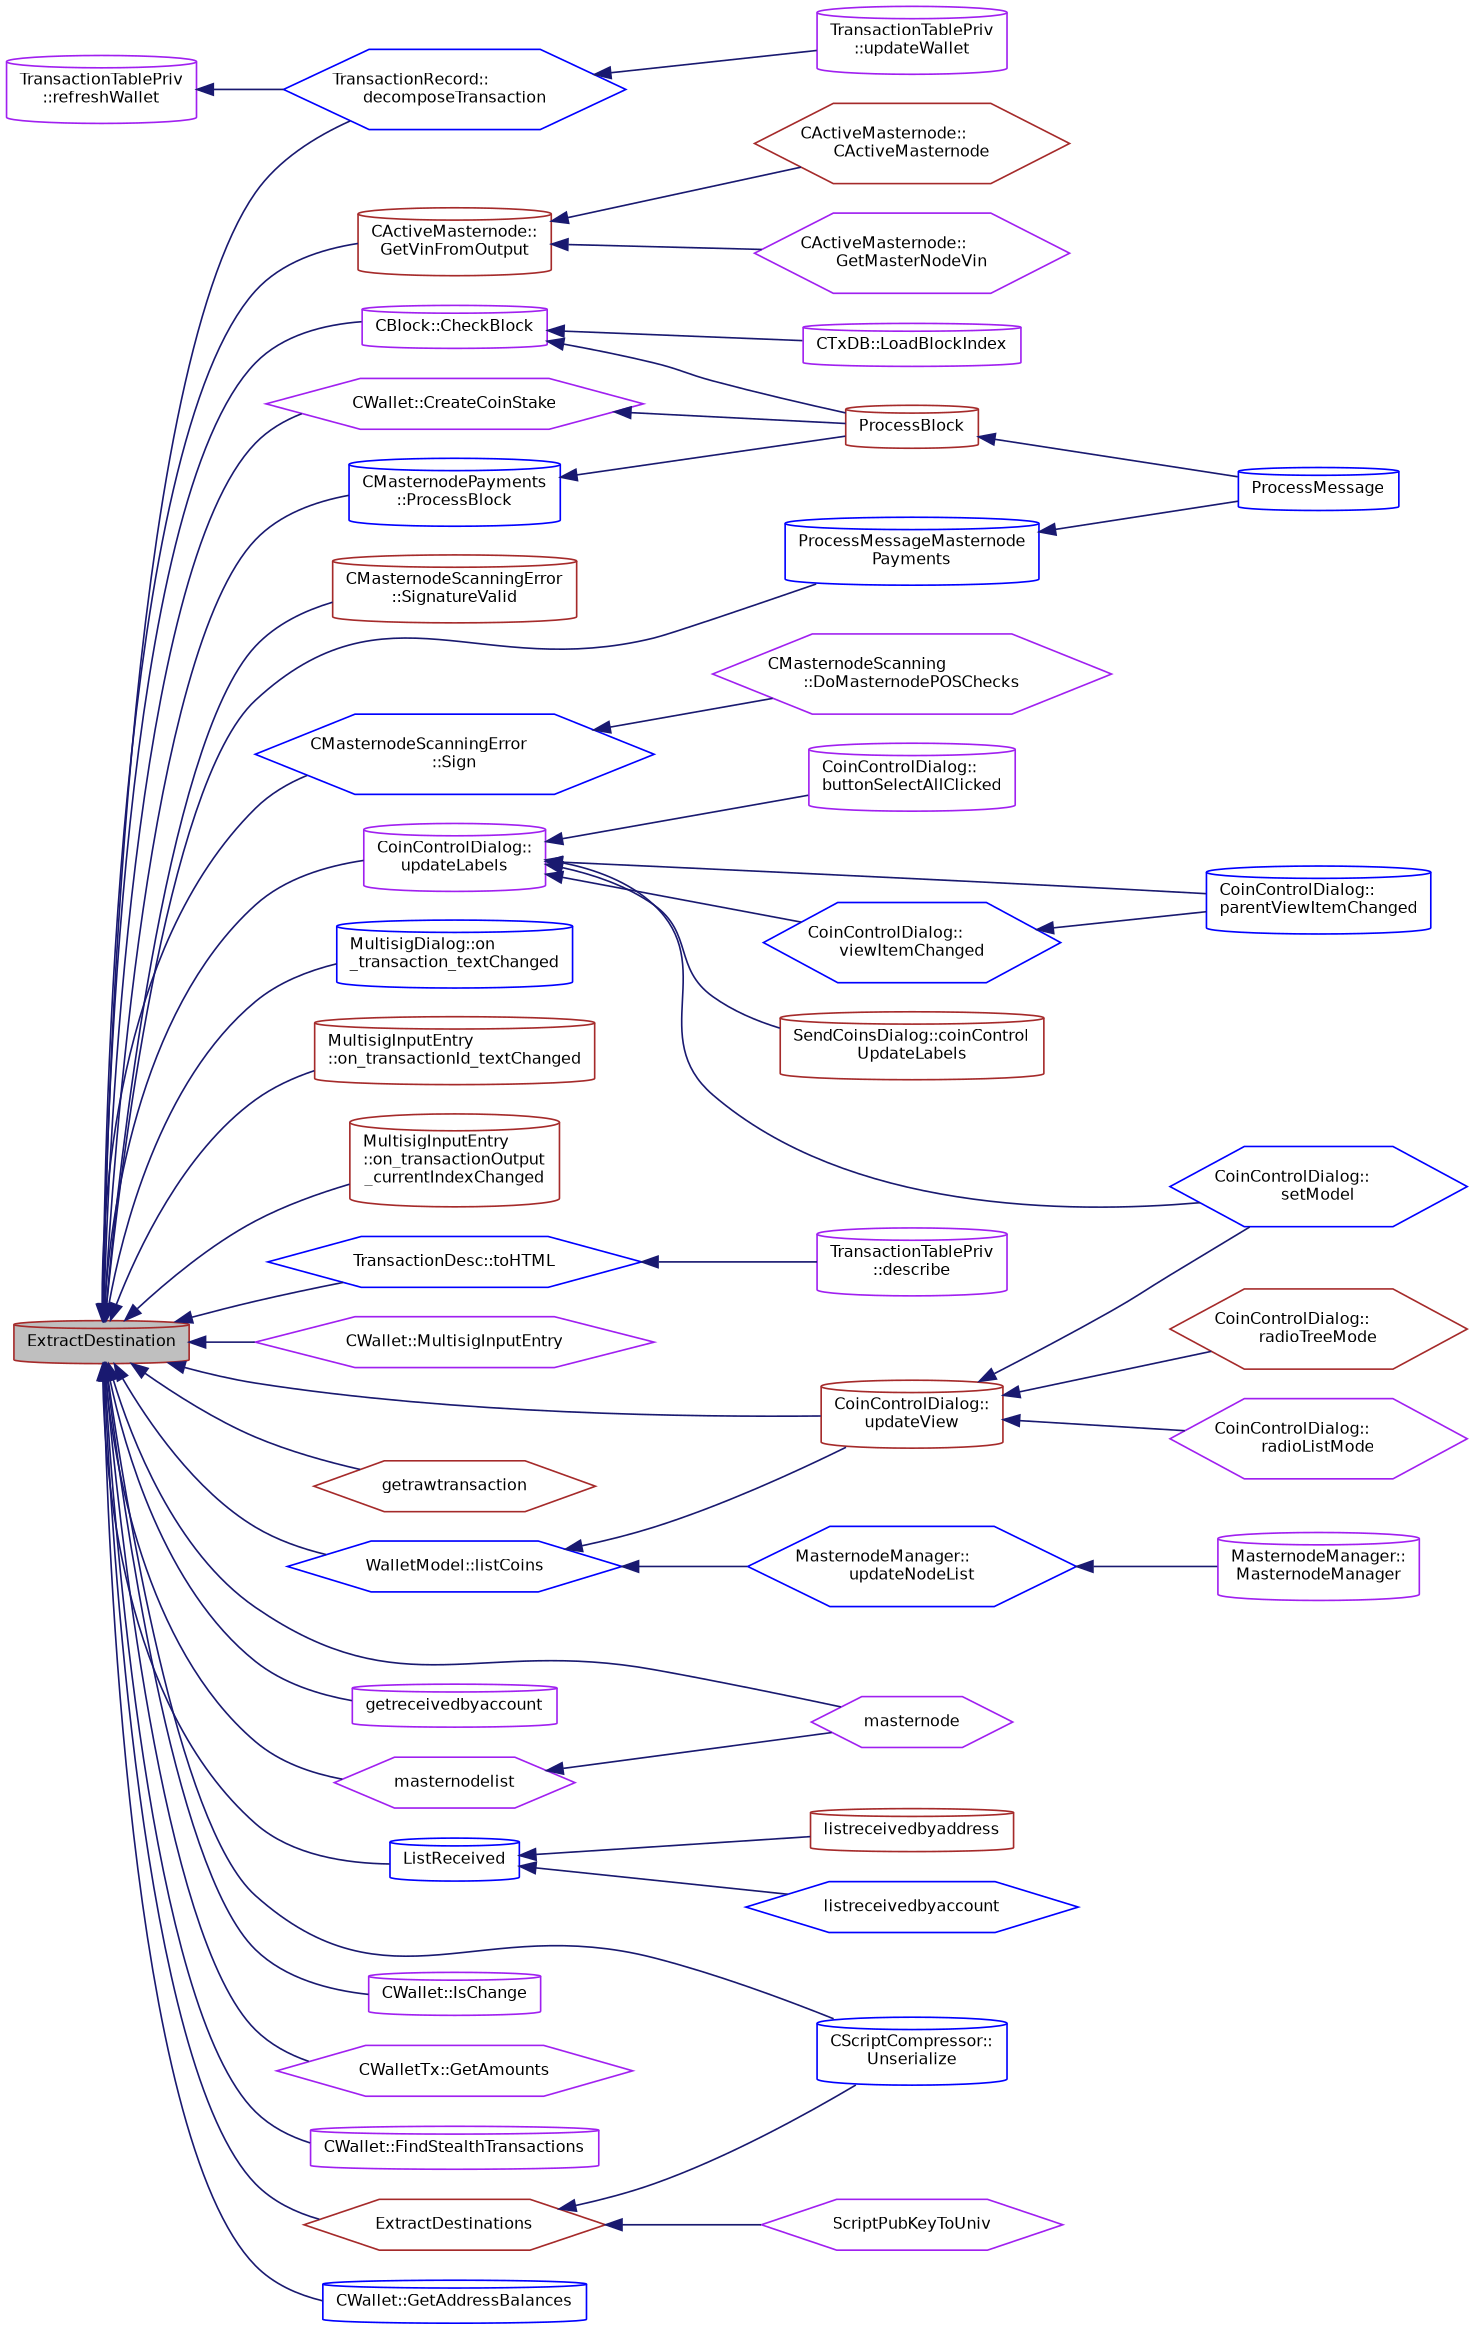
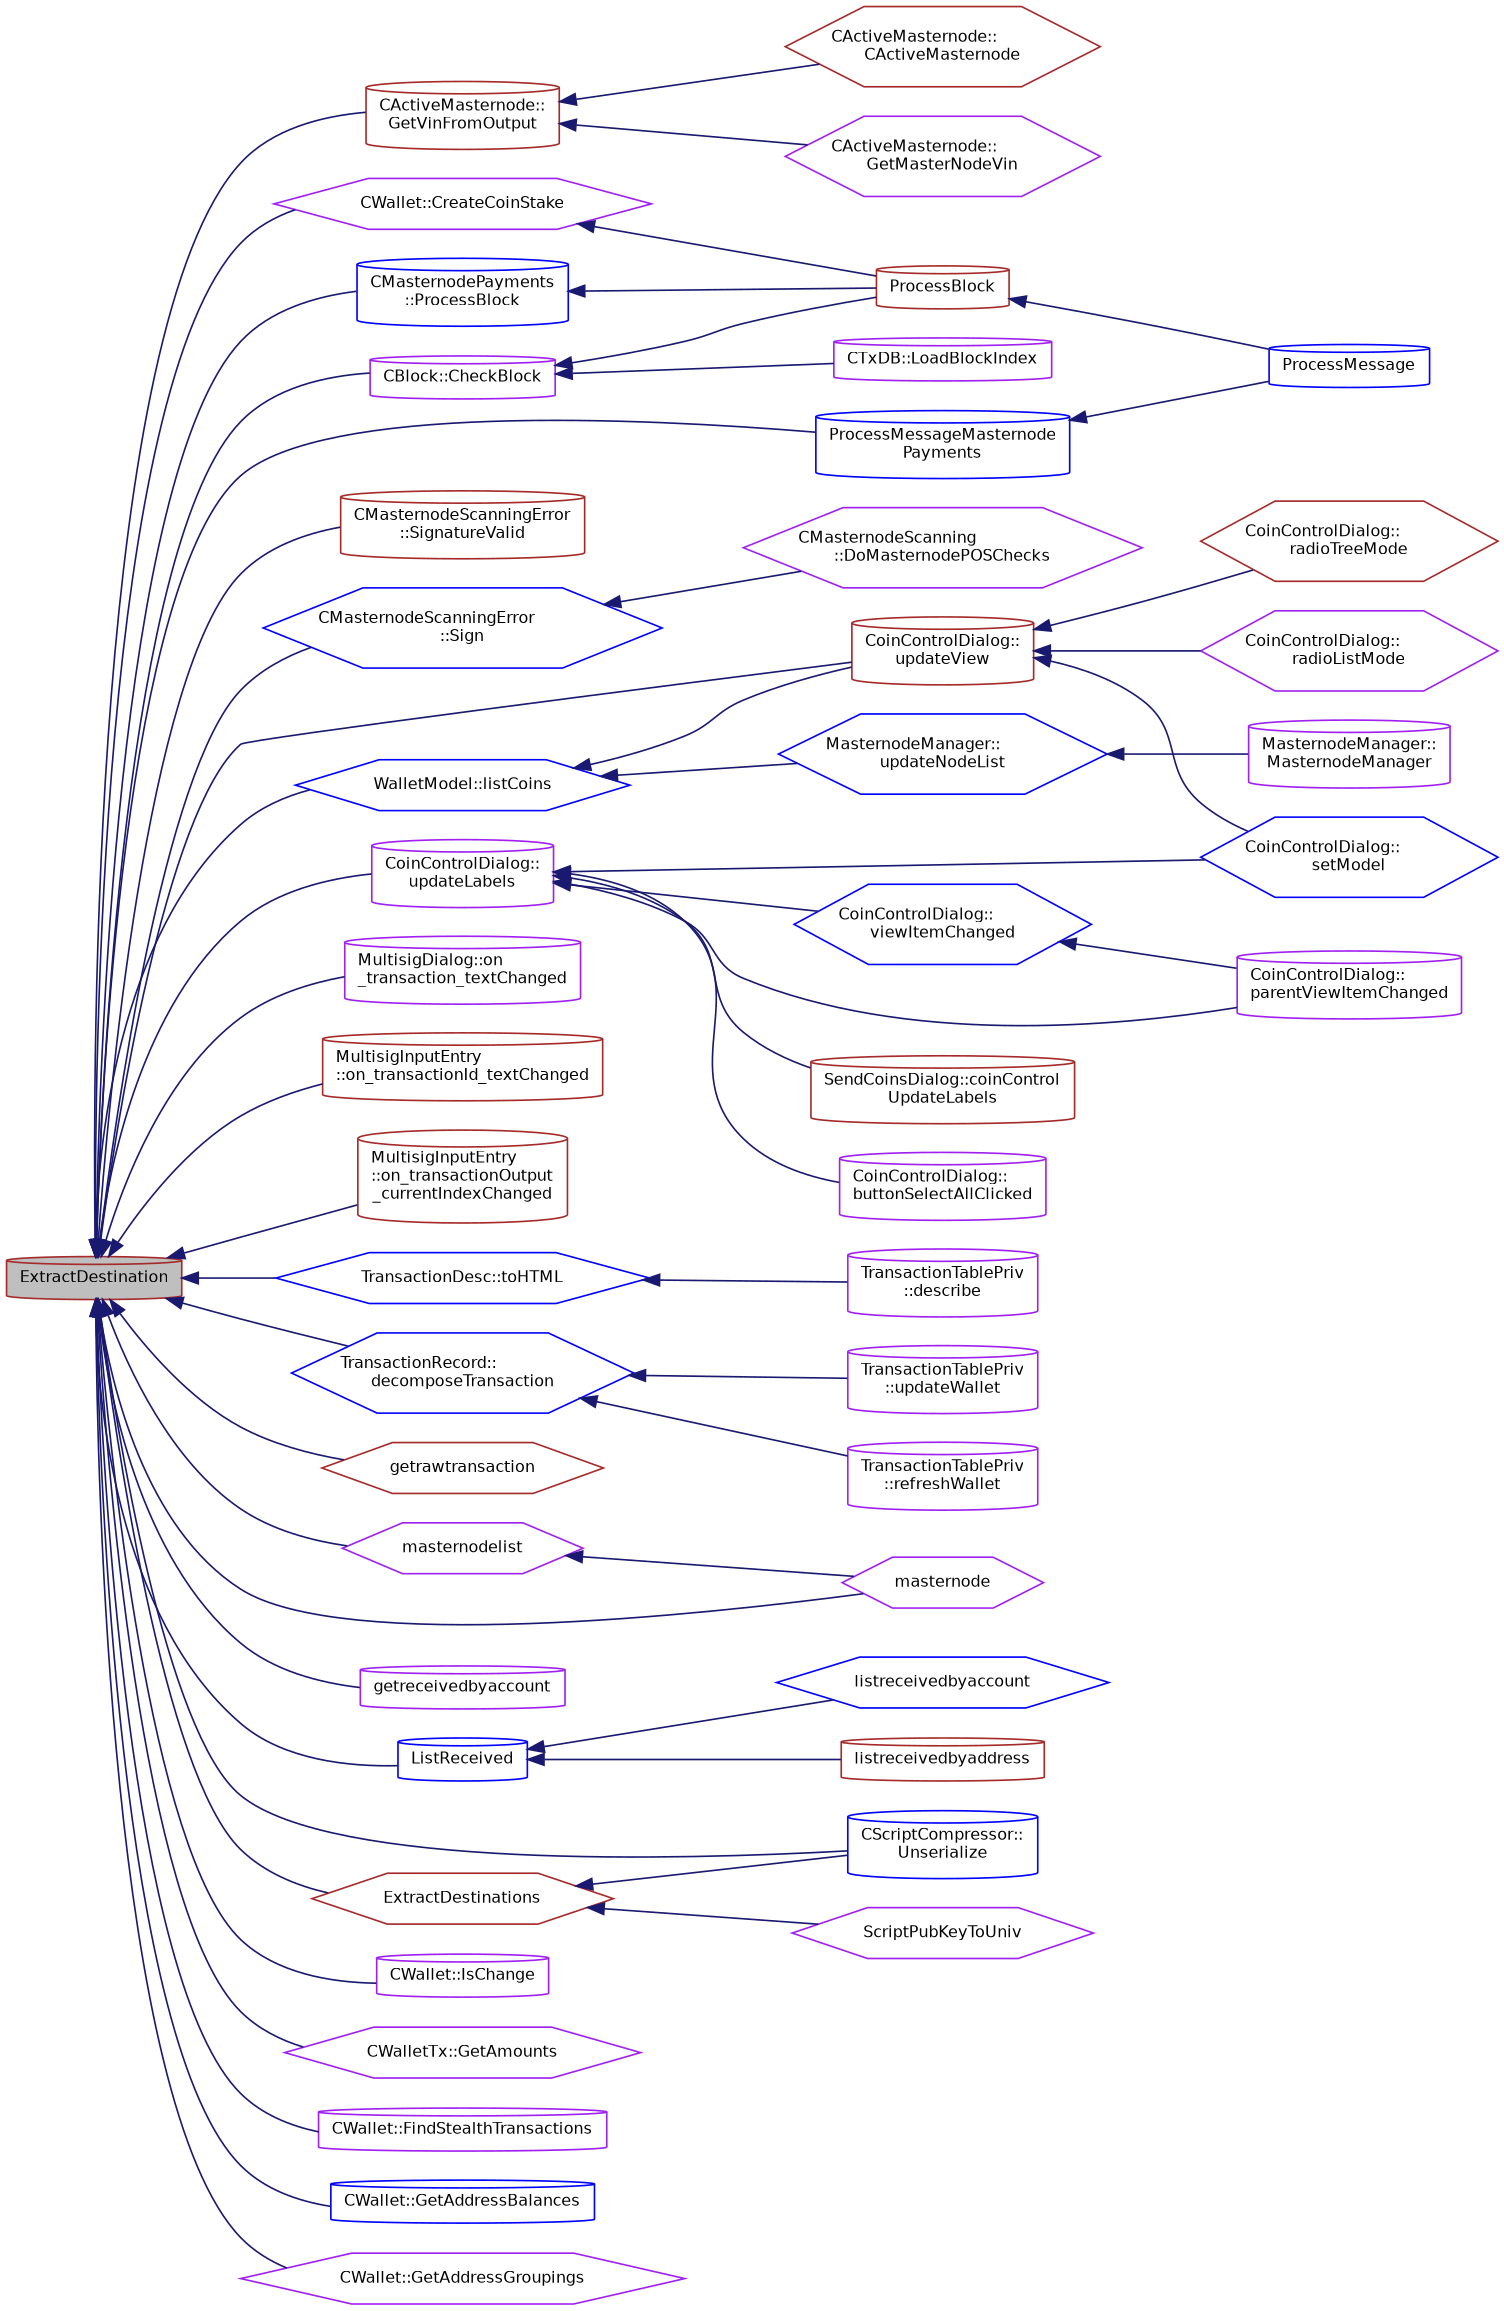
(248, 89) -> (722, 1429)
(1319, 900) -> (1349, 985)
(455, 954) -> (463, 970)
(455, 1342) -> (463, 2279)
